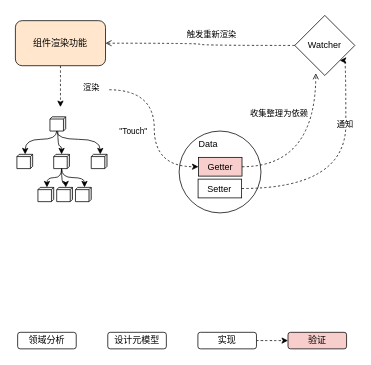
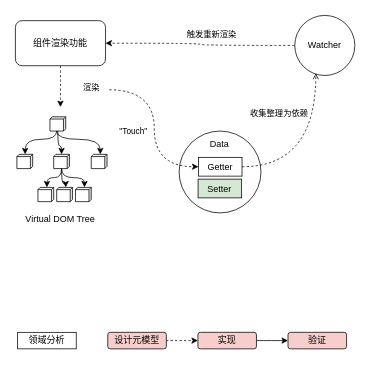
(60, 43) -> (60, 43)
(110, 43) -> (112, 43)
(324, 45) -> (324, 45)
(345, 85) -> none
(208, 144) -> (219, 144)
(220, 167) -> (220, 167)
(220, 188) -> (220, 188)
none -> (60, 219)
(47, 340) -> (47, 340)
(137, 340) -> (137, 340)
none -> (180, 340)
(227, 340) -> (227, 340)
(271, 340) -> (271, 340)
